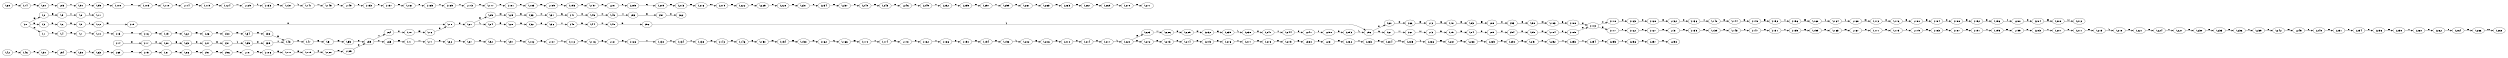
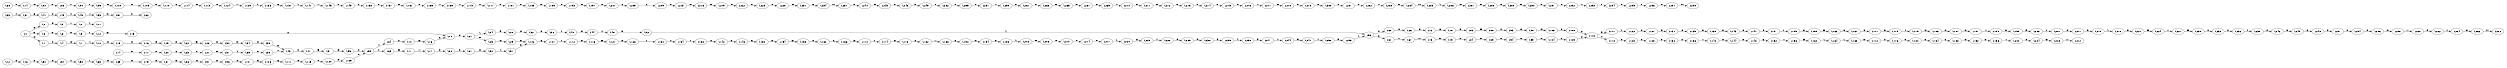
(520, 15) -> (520, 42)
(1136, 42) -> (1156, 6)
